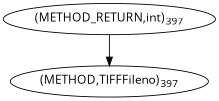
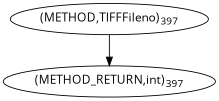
(109, 46) -> (109, 46)
